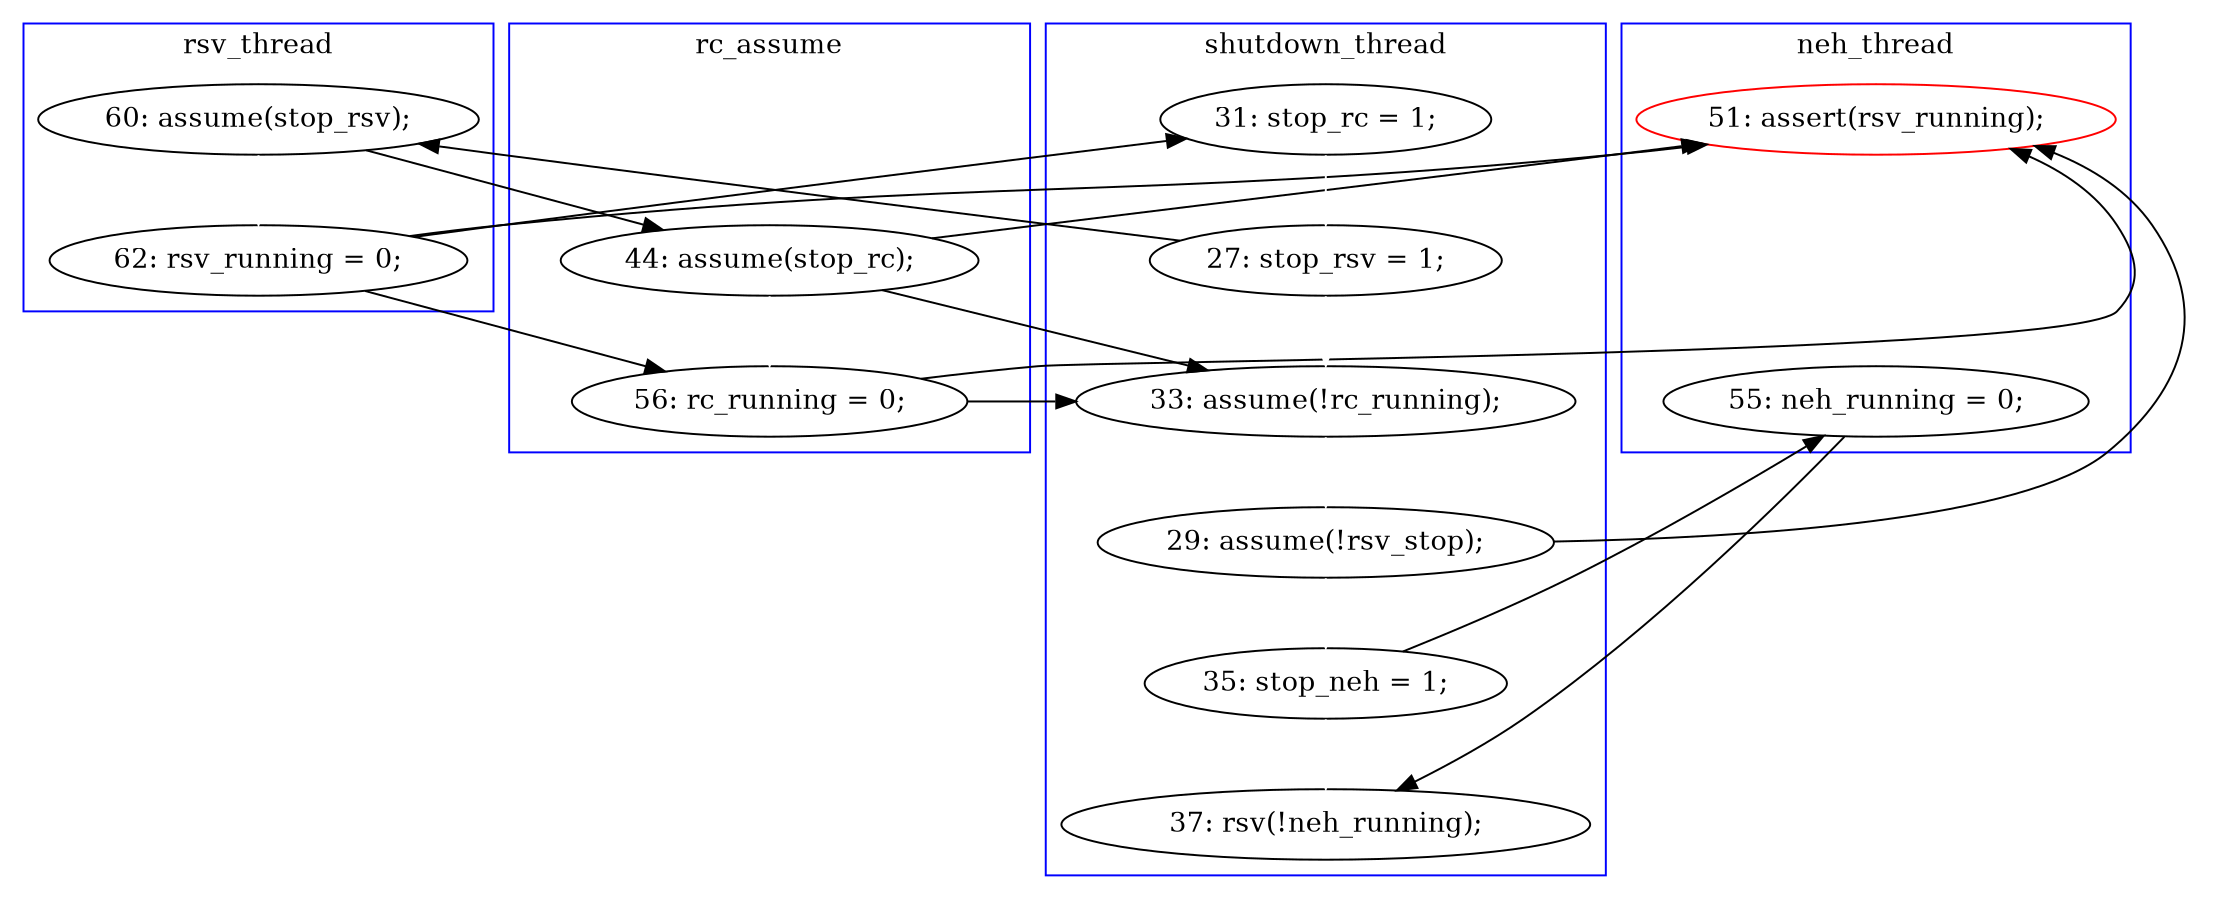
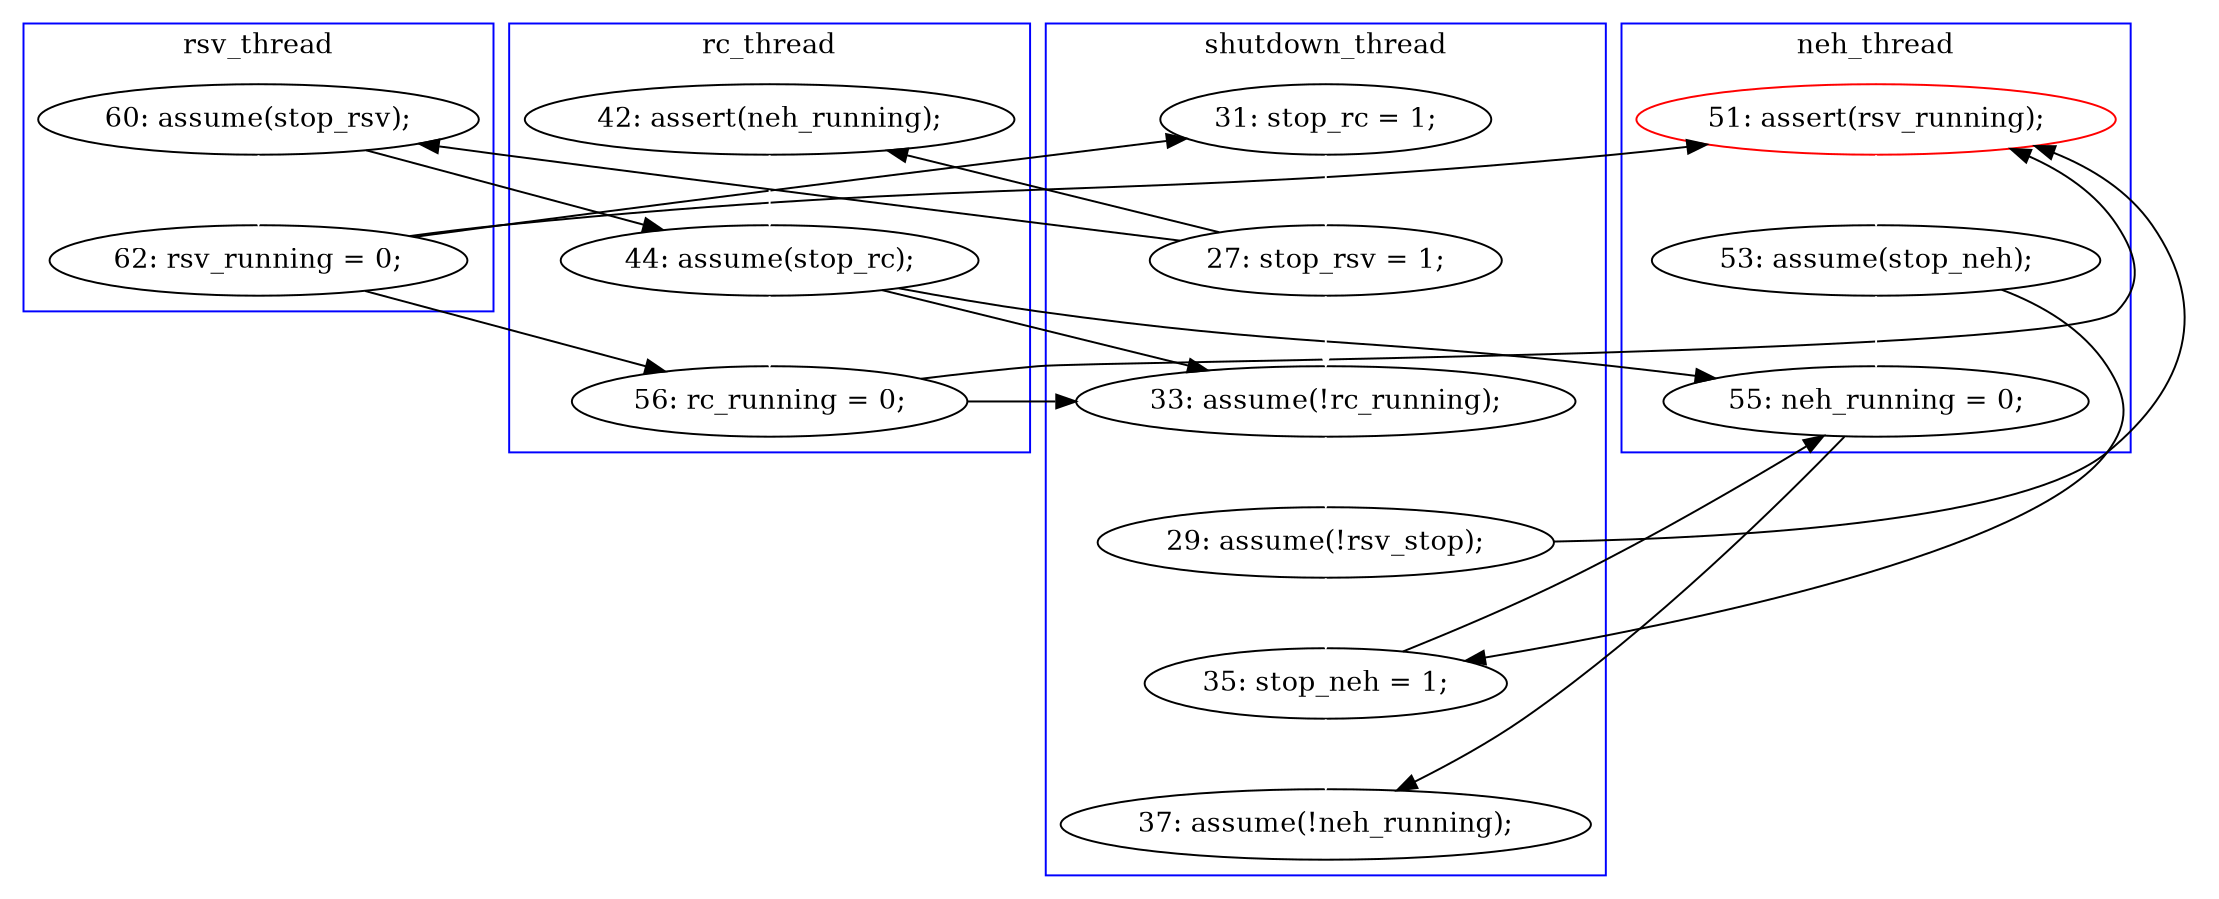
(770, 46) -> (770, 46)
none -> (770, 119)
(1307, 192) -> (1296, 339)
none -> (1876, 260)
(1326, 824) -> (1326, 824)
